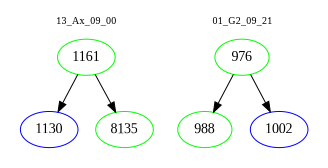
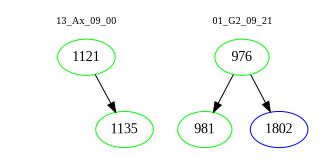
(86, 57) -> (86, 57)
(49, 130) -> none
(125, 130) -> (125, 130)
(205, 130) -> (205, 130)
(279, 130) -> (279, 130)
